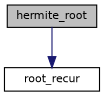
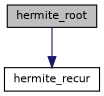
(52, 79) -> (52, 79)
